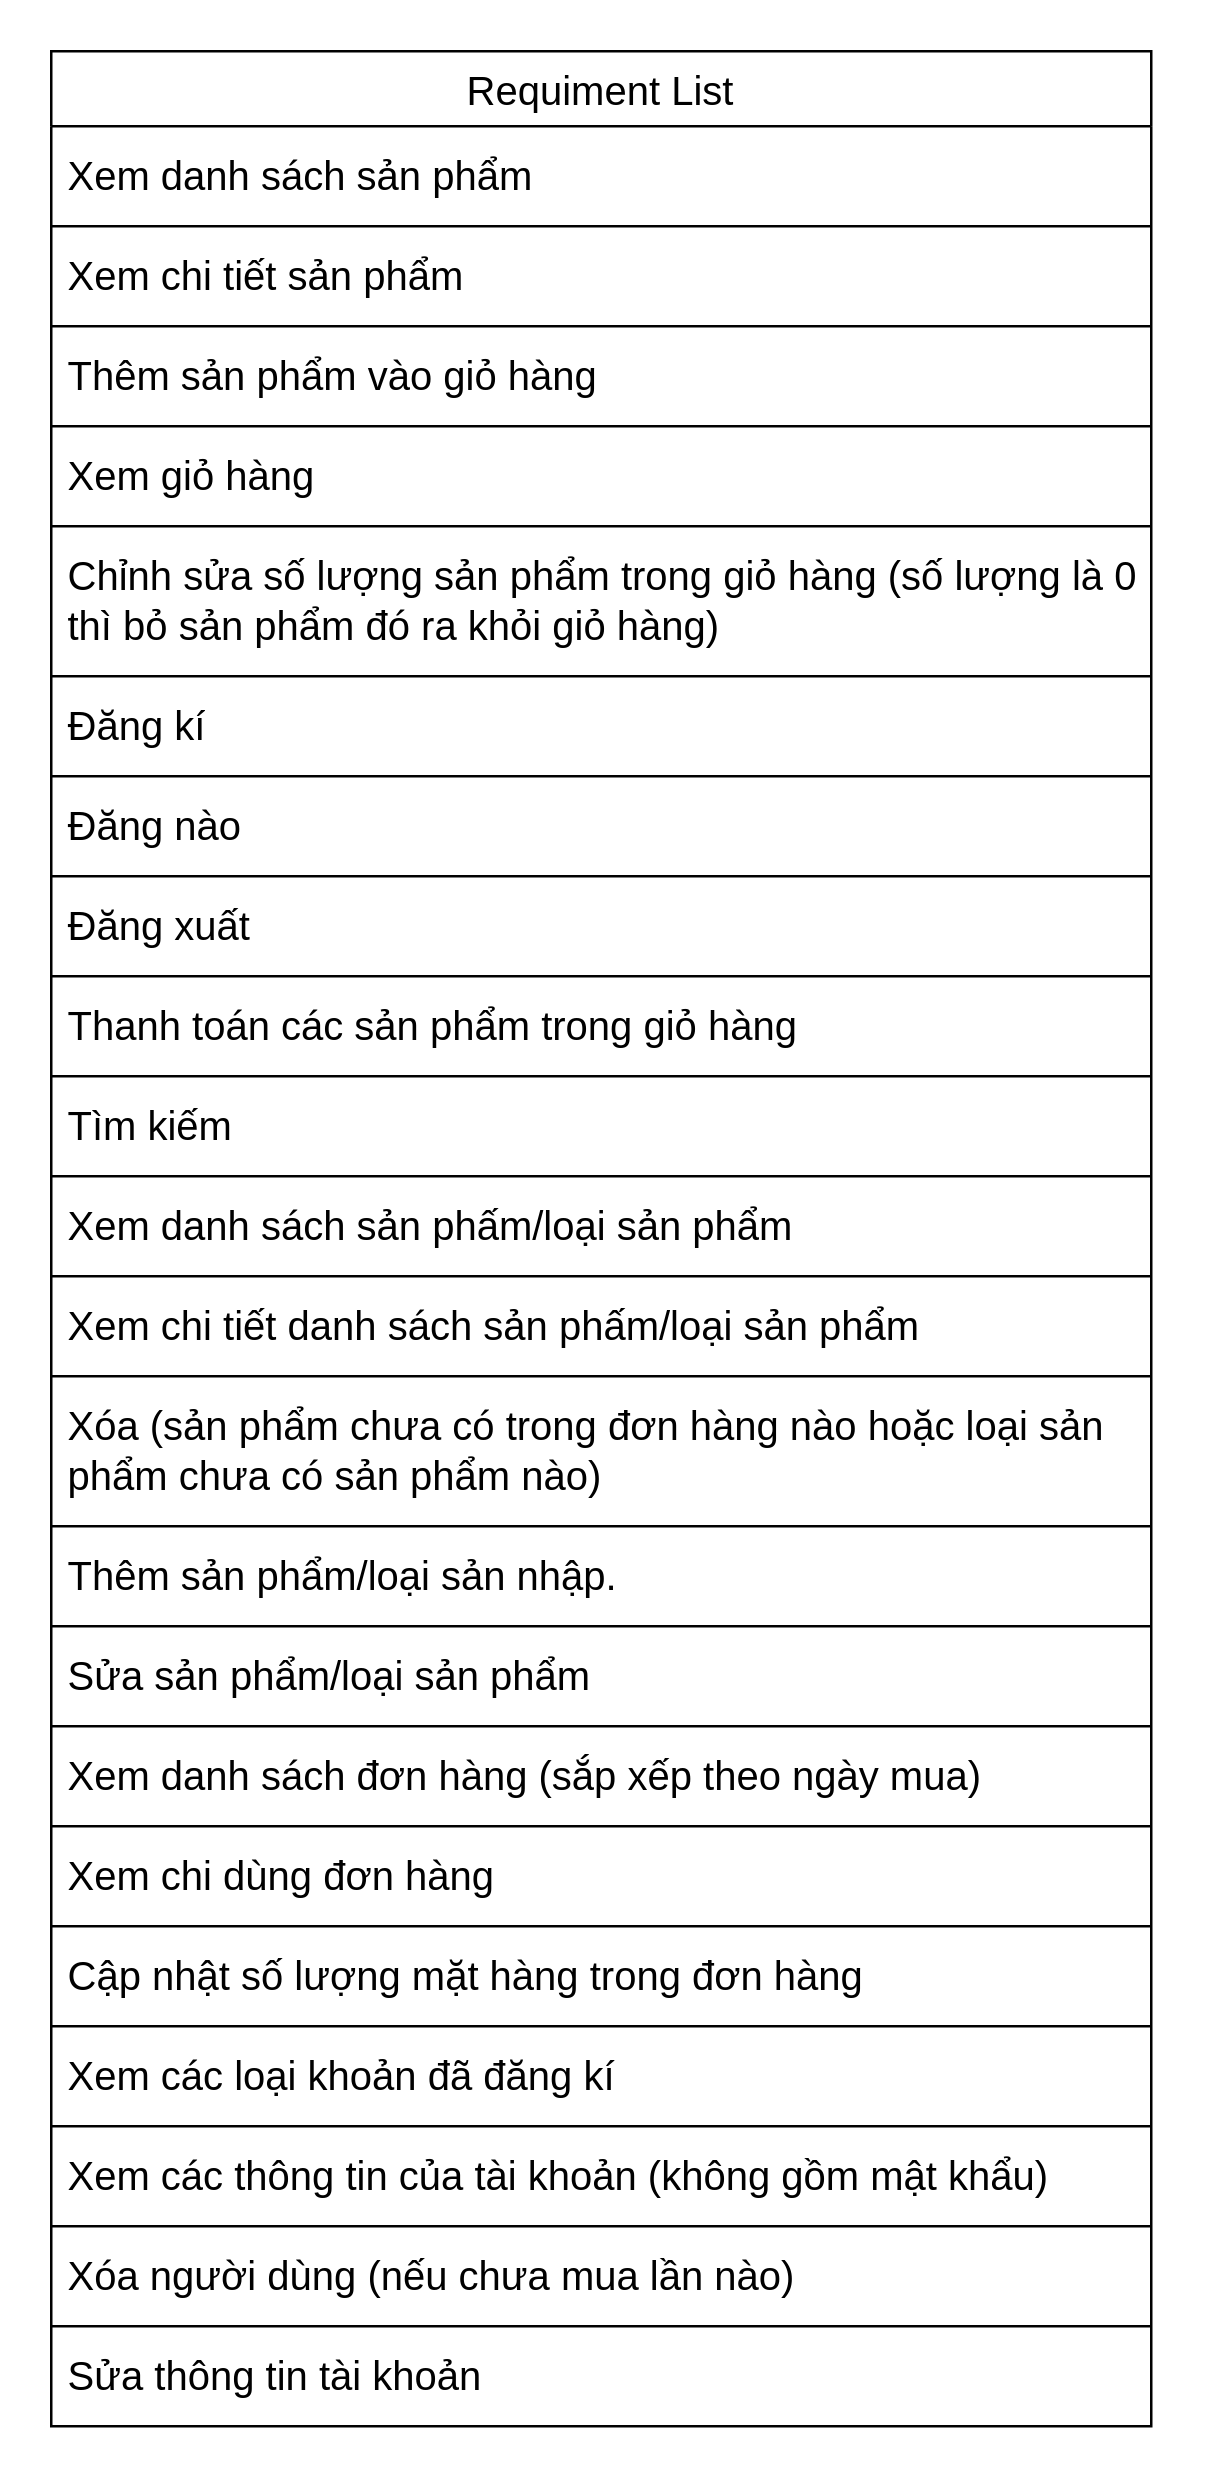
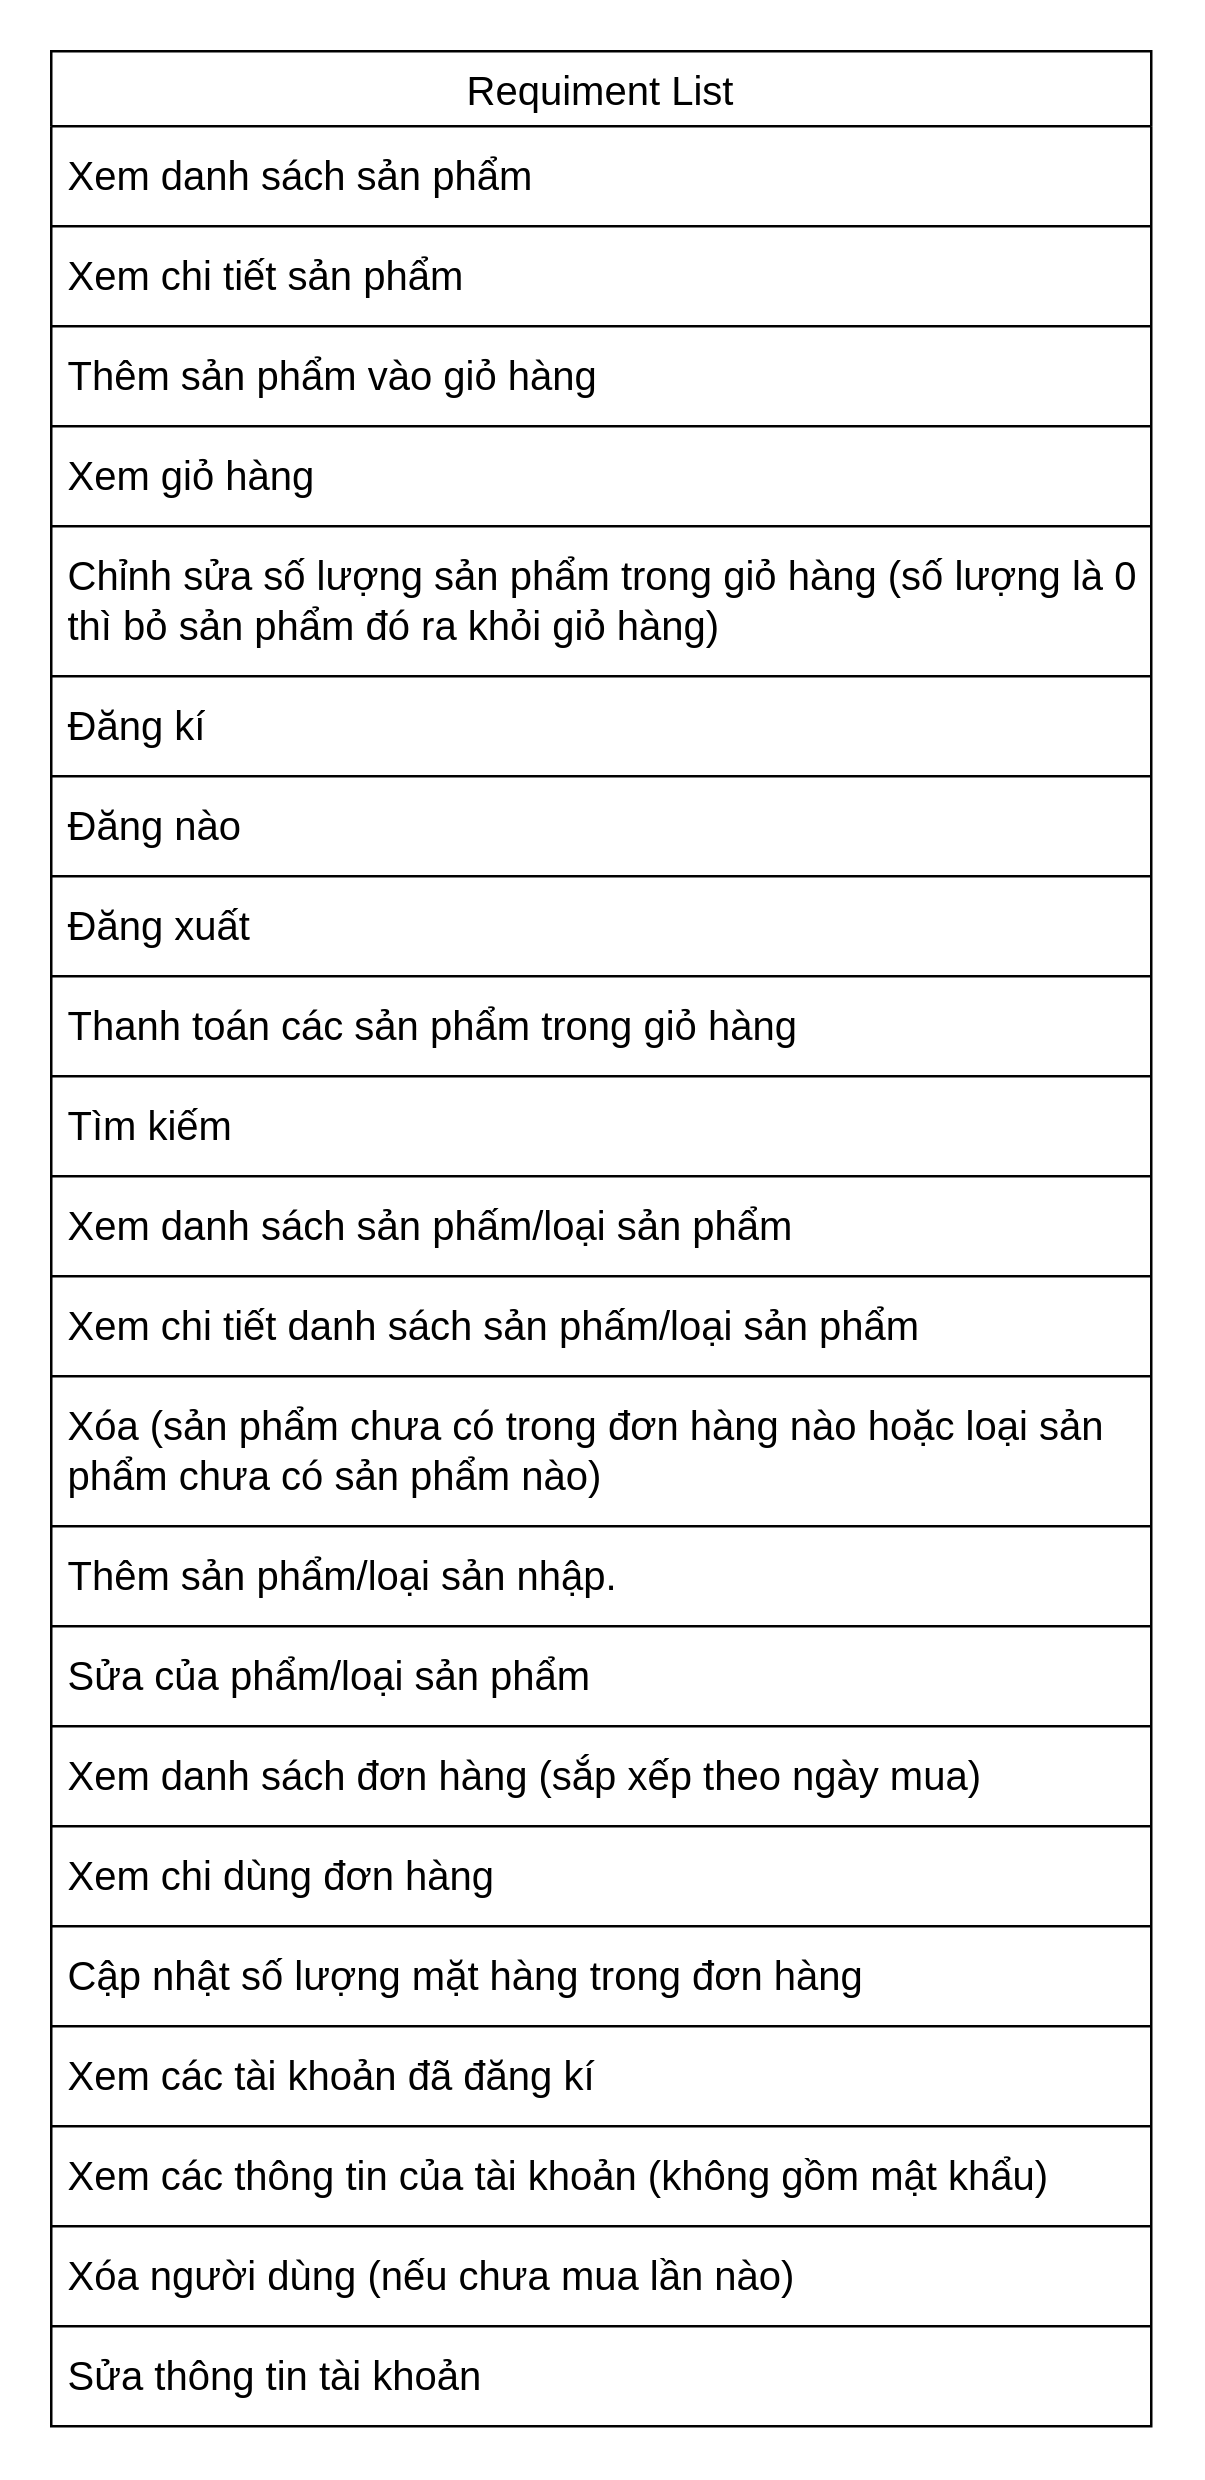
(329, 1676) -> (329, 1676)
(352, 2076) -> (346, 2076)
